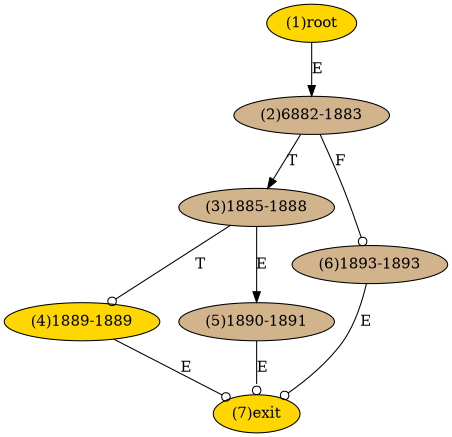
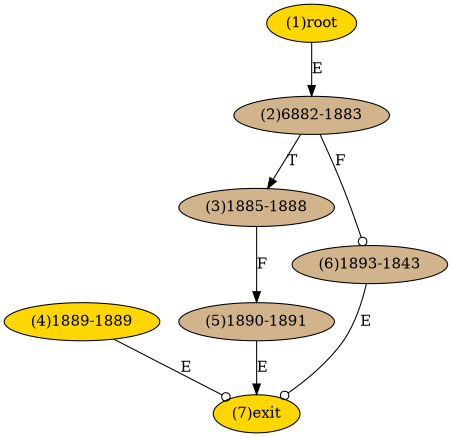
(173, 262) -> none
(262, 265) -> (262, 265)
(370, 265) -> (370, 265)
(257, 362) -> (257, 362)
